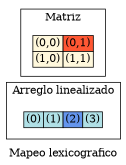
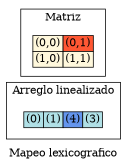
(73, 119) -> (73, 119)
